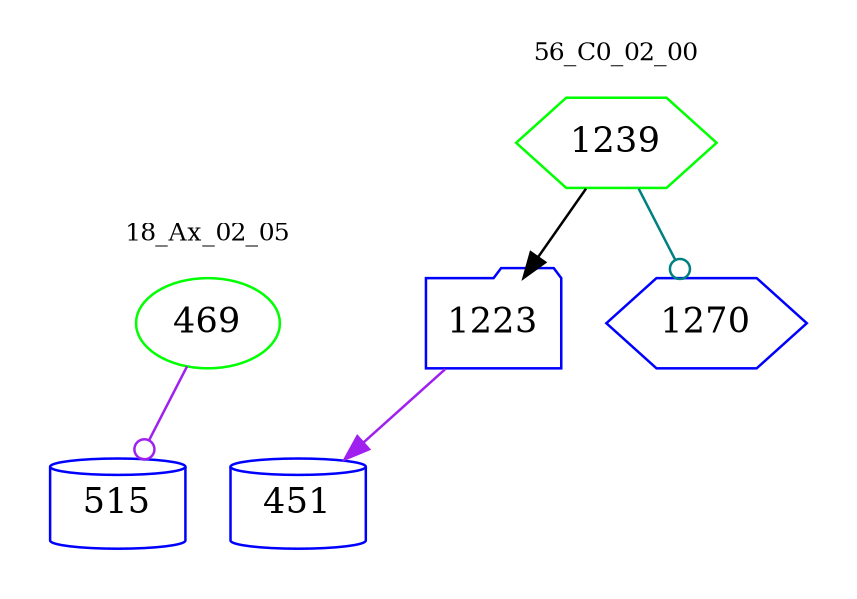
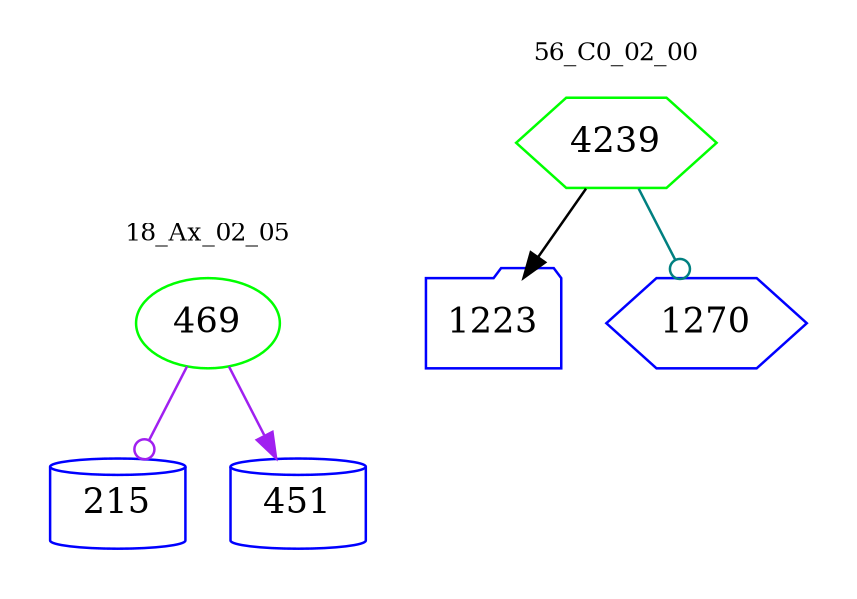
(616, 143) -> (616, 143)
(404, 406) -> (247, 401)
(118, 504) -> (118, 504)
